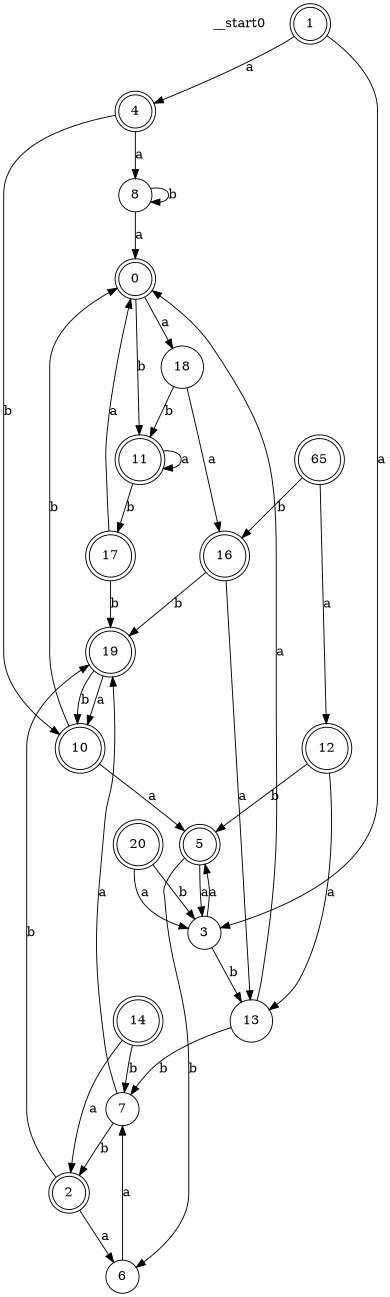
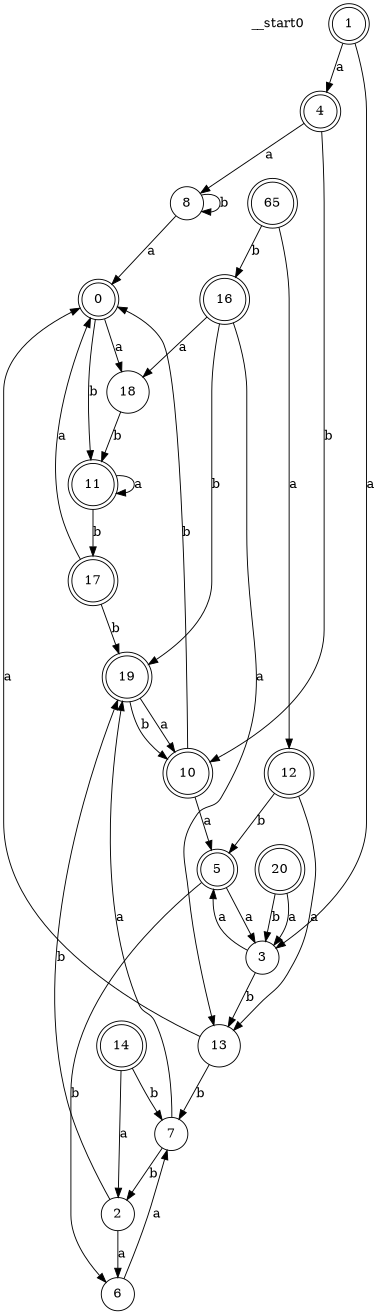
(203, 455) -> (179, 344)
(69, 1193) -> (118, 1214)
